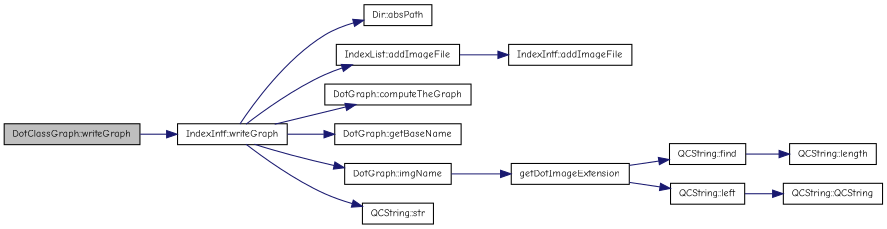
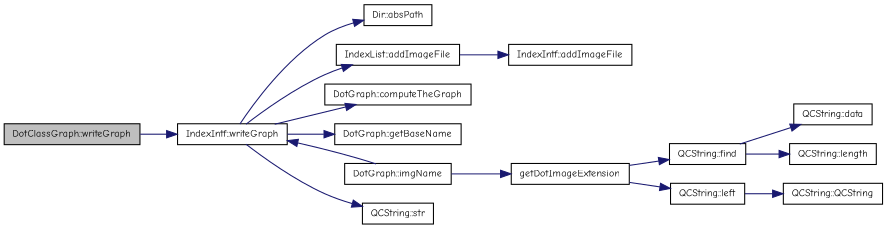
none -> (833, 114)
(294, 156) -> (337, 153)
